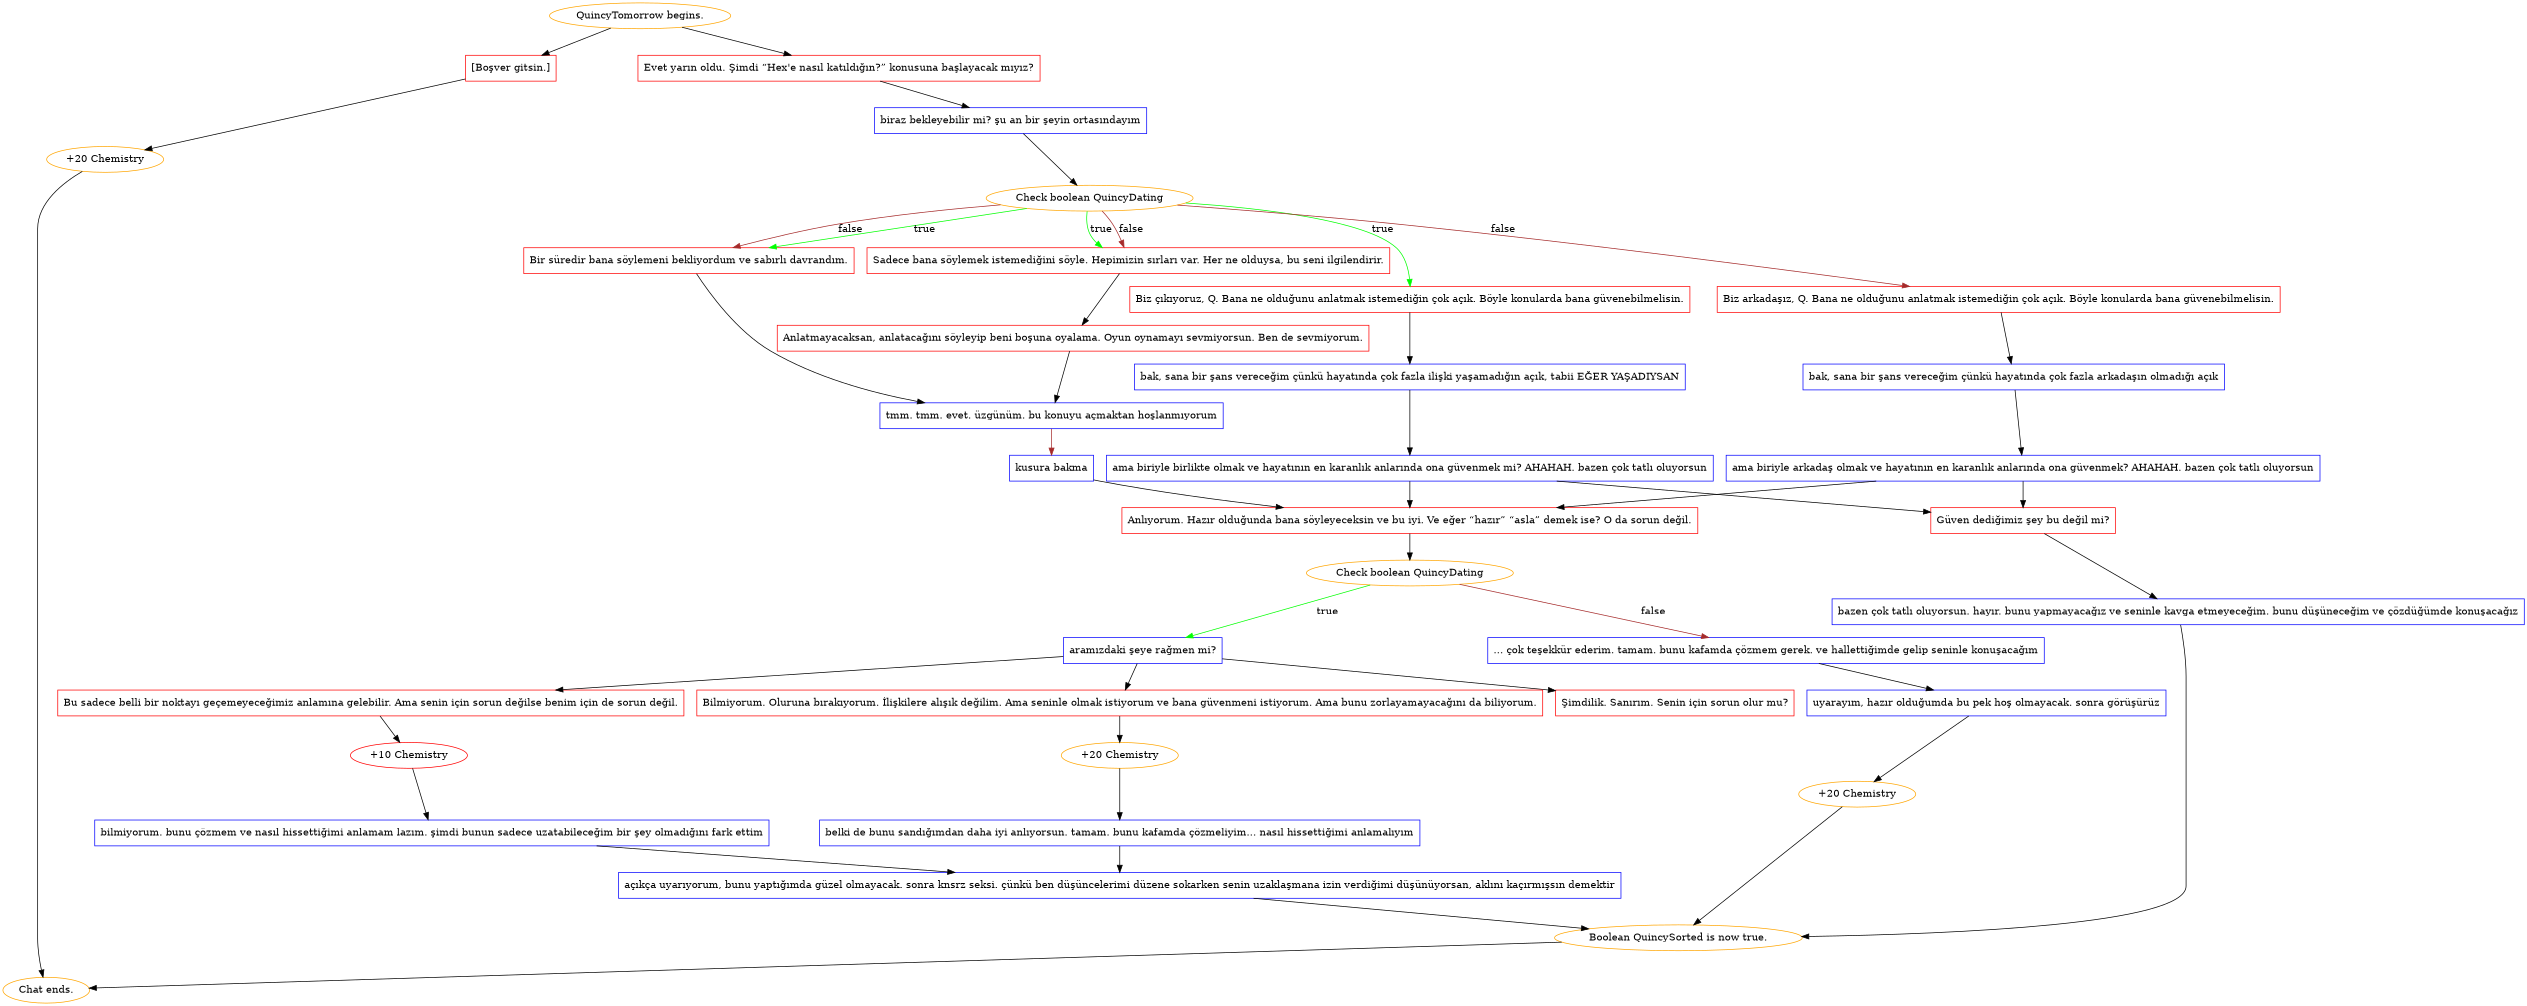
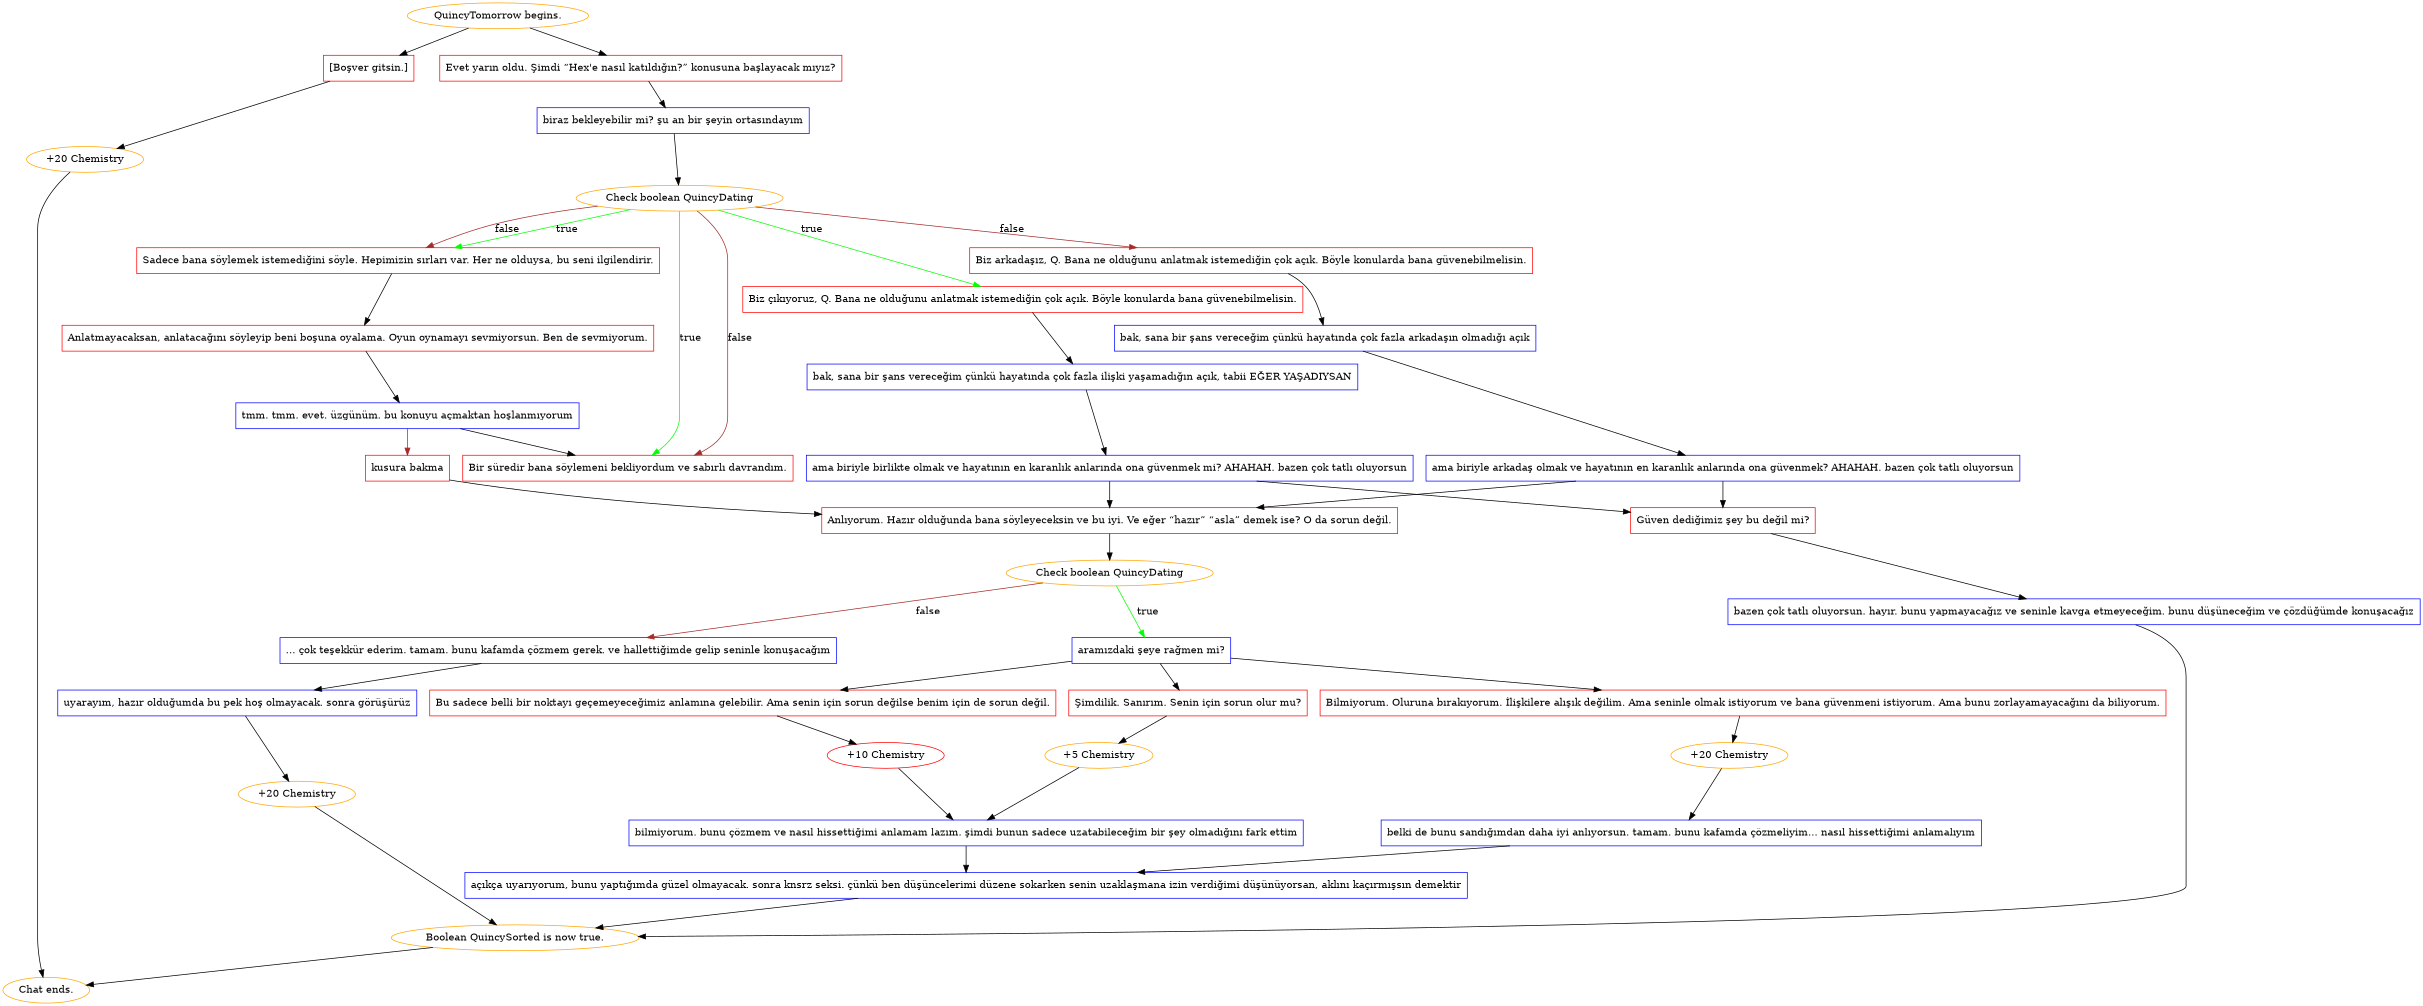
(792, 362) -> (514, 441)
(1052, 468) -> (407, 468)
none -> (1099, 755)
